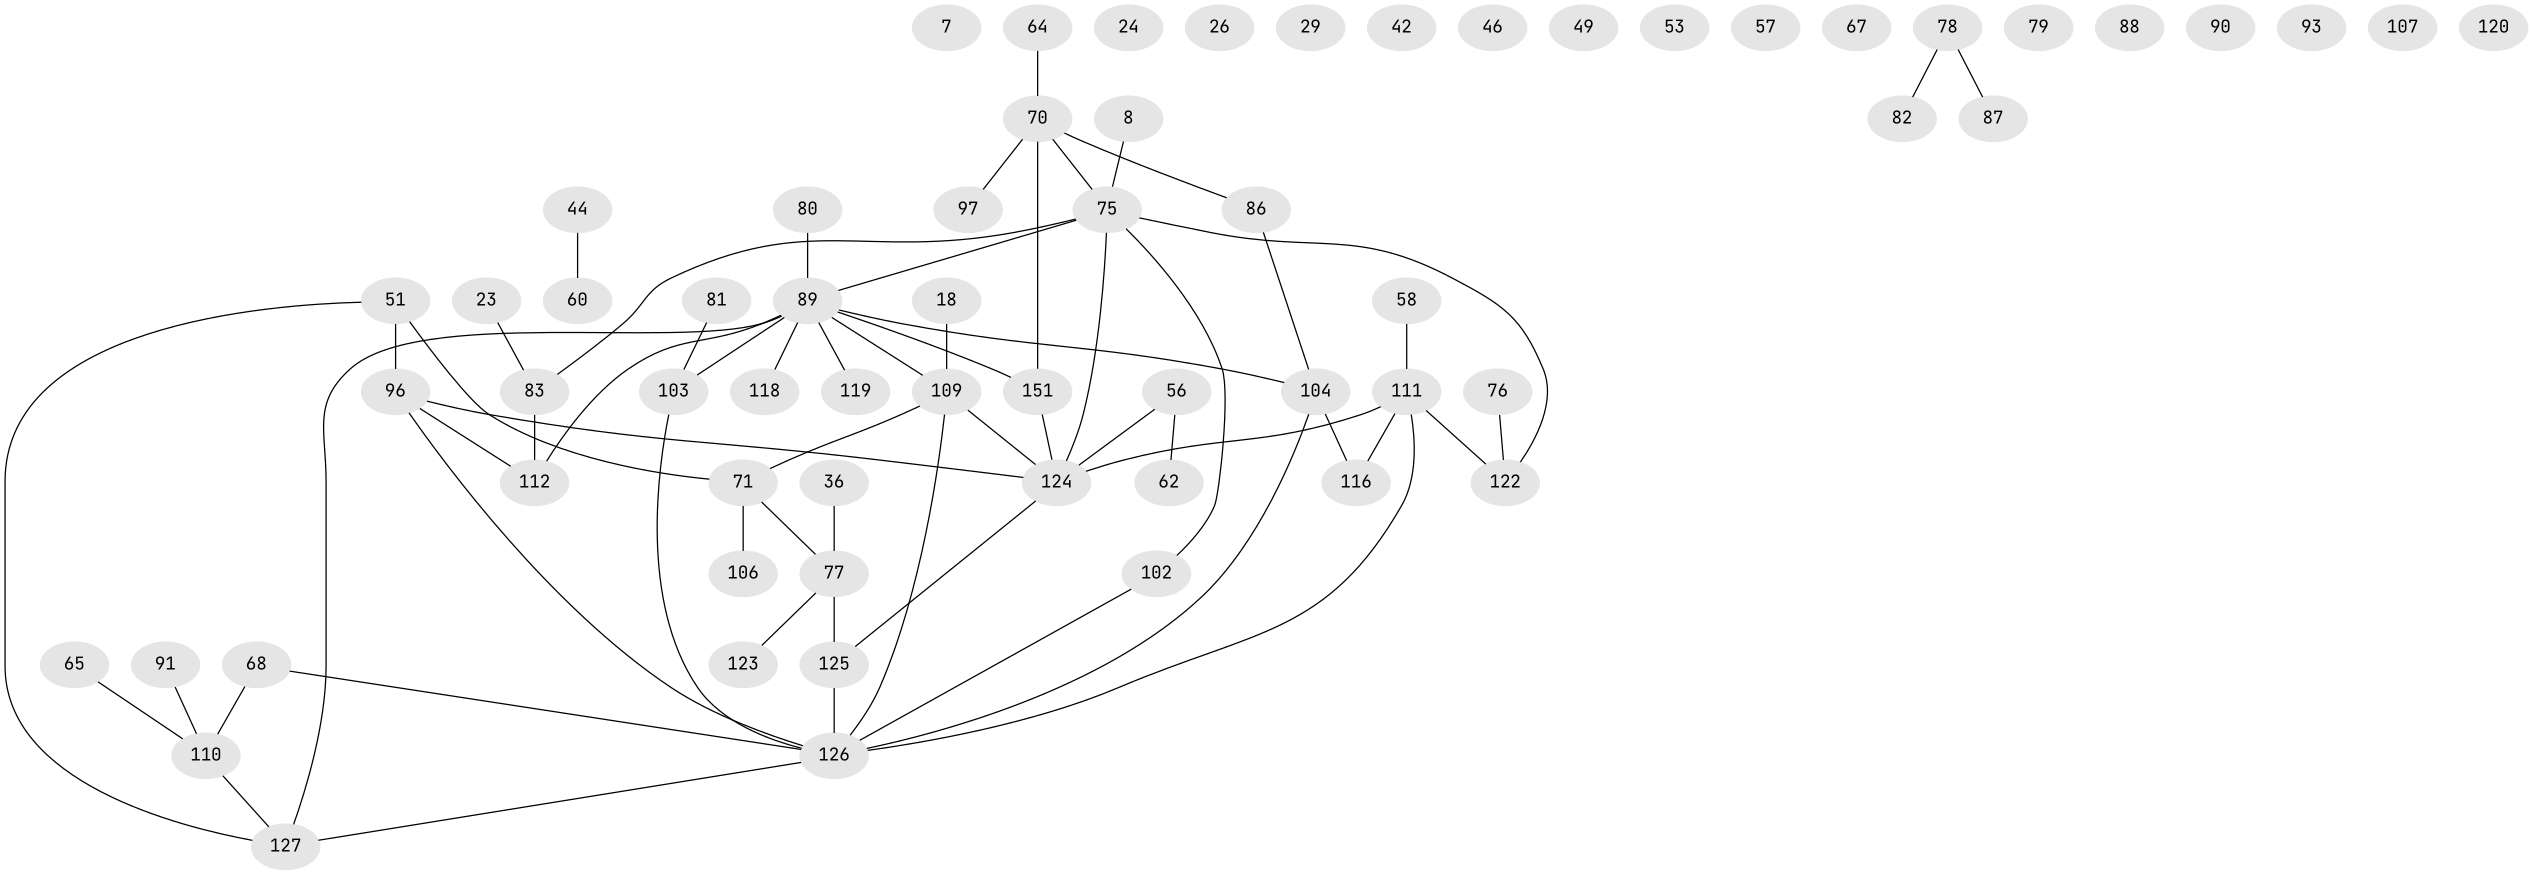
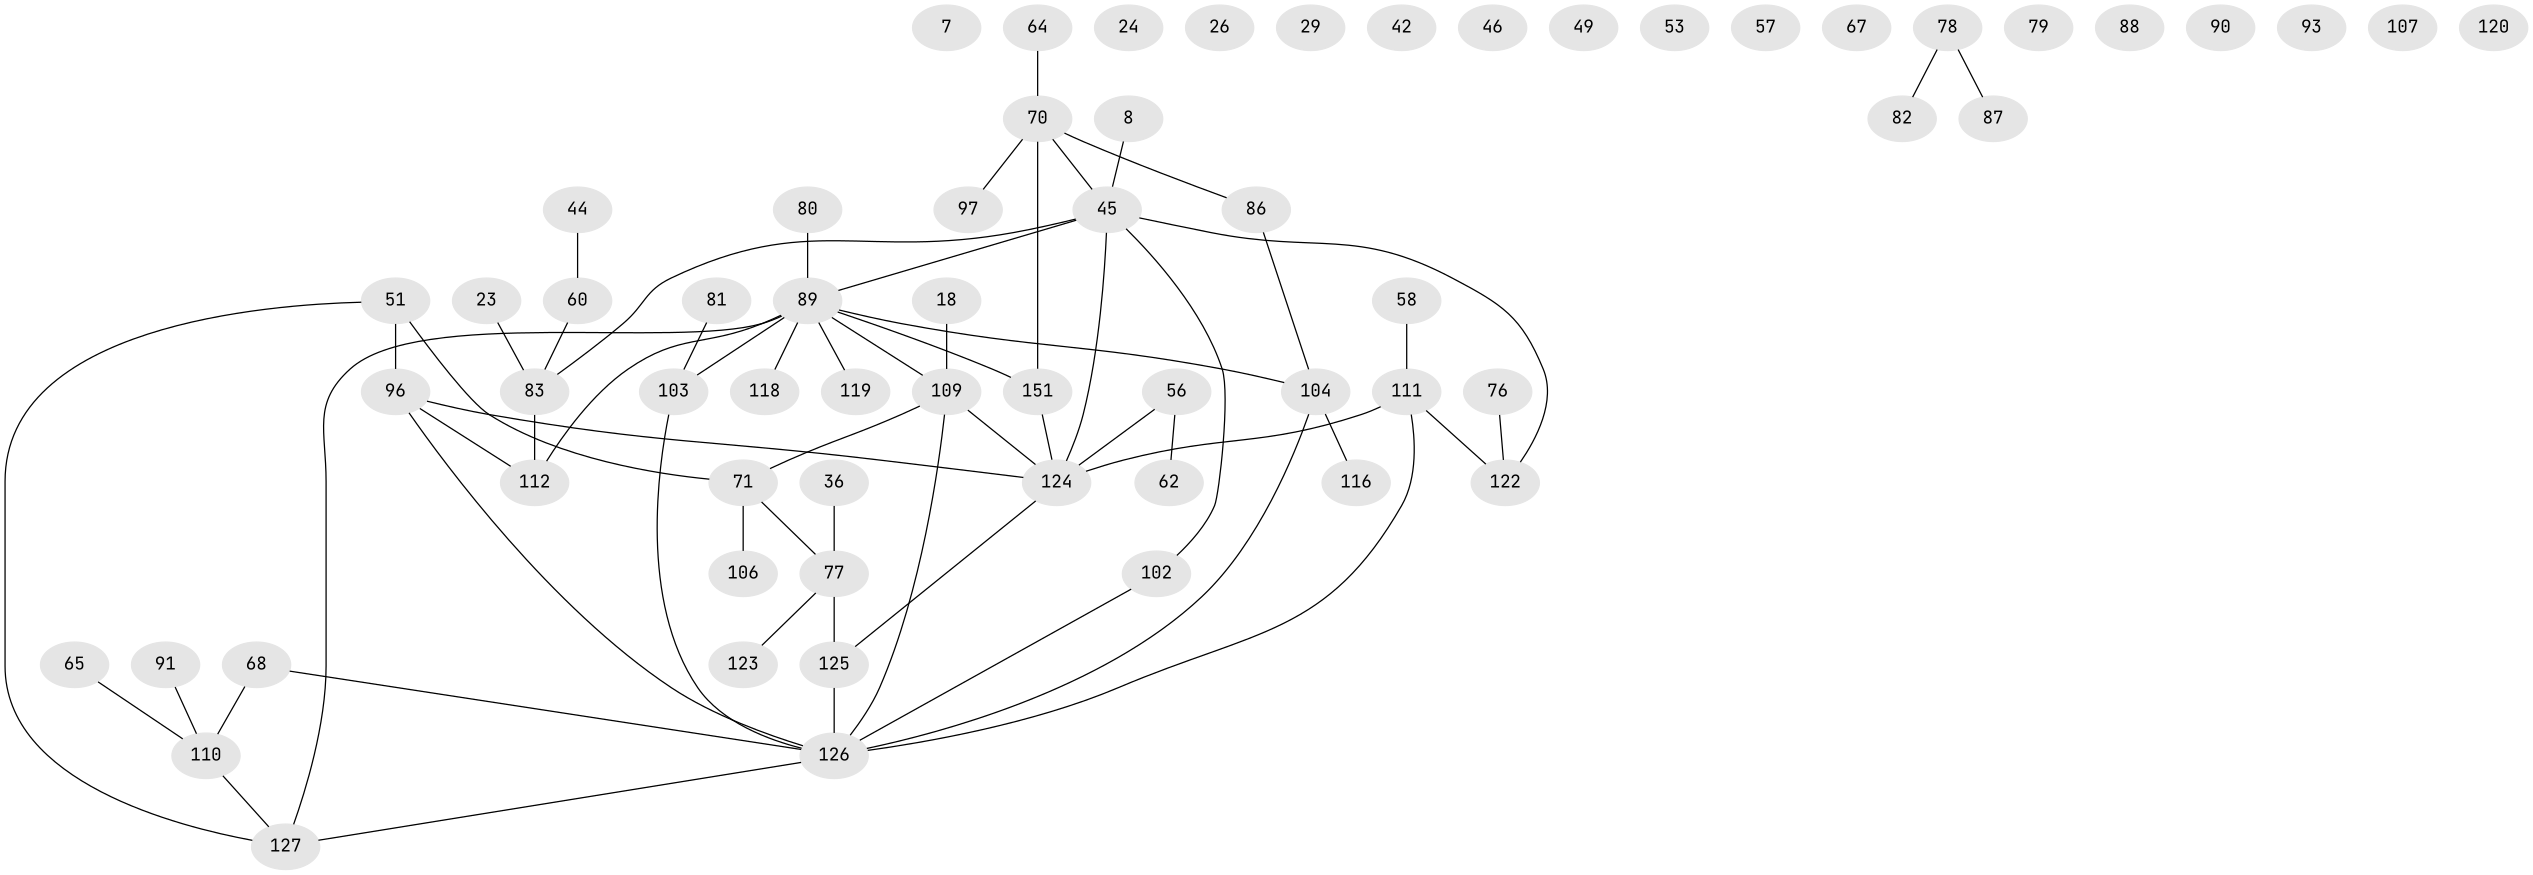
(1107, 210) -> (1107, 210)
none -> (556, 346)
(1381, 437) -> none
